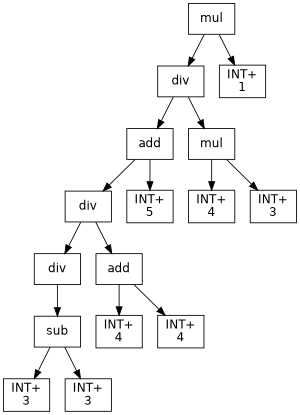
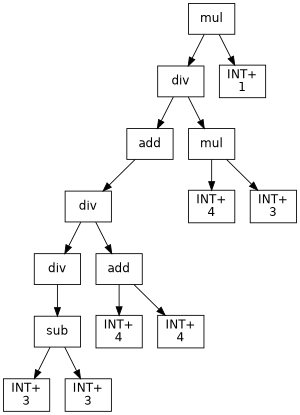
(150, 207) -> none
